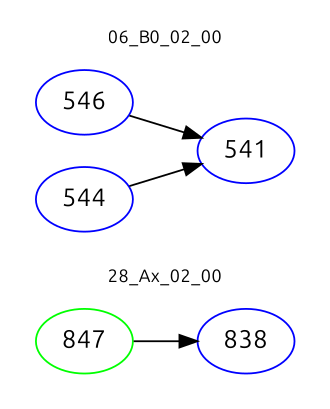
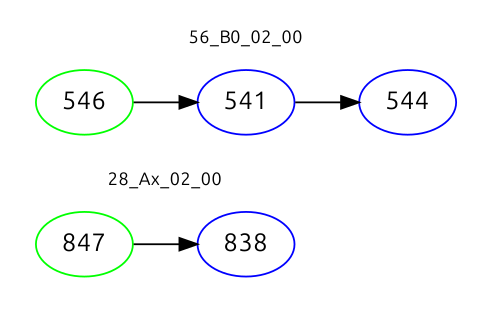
(165, 39) -> (246, 39)
(84, 102) -> (84, 102)
(157, 178) -> (318, 102)
